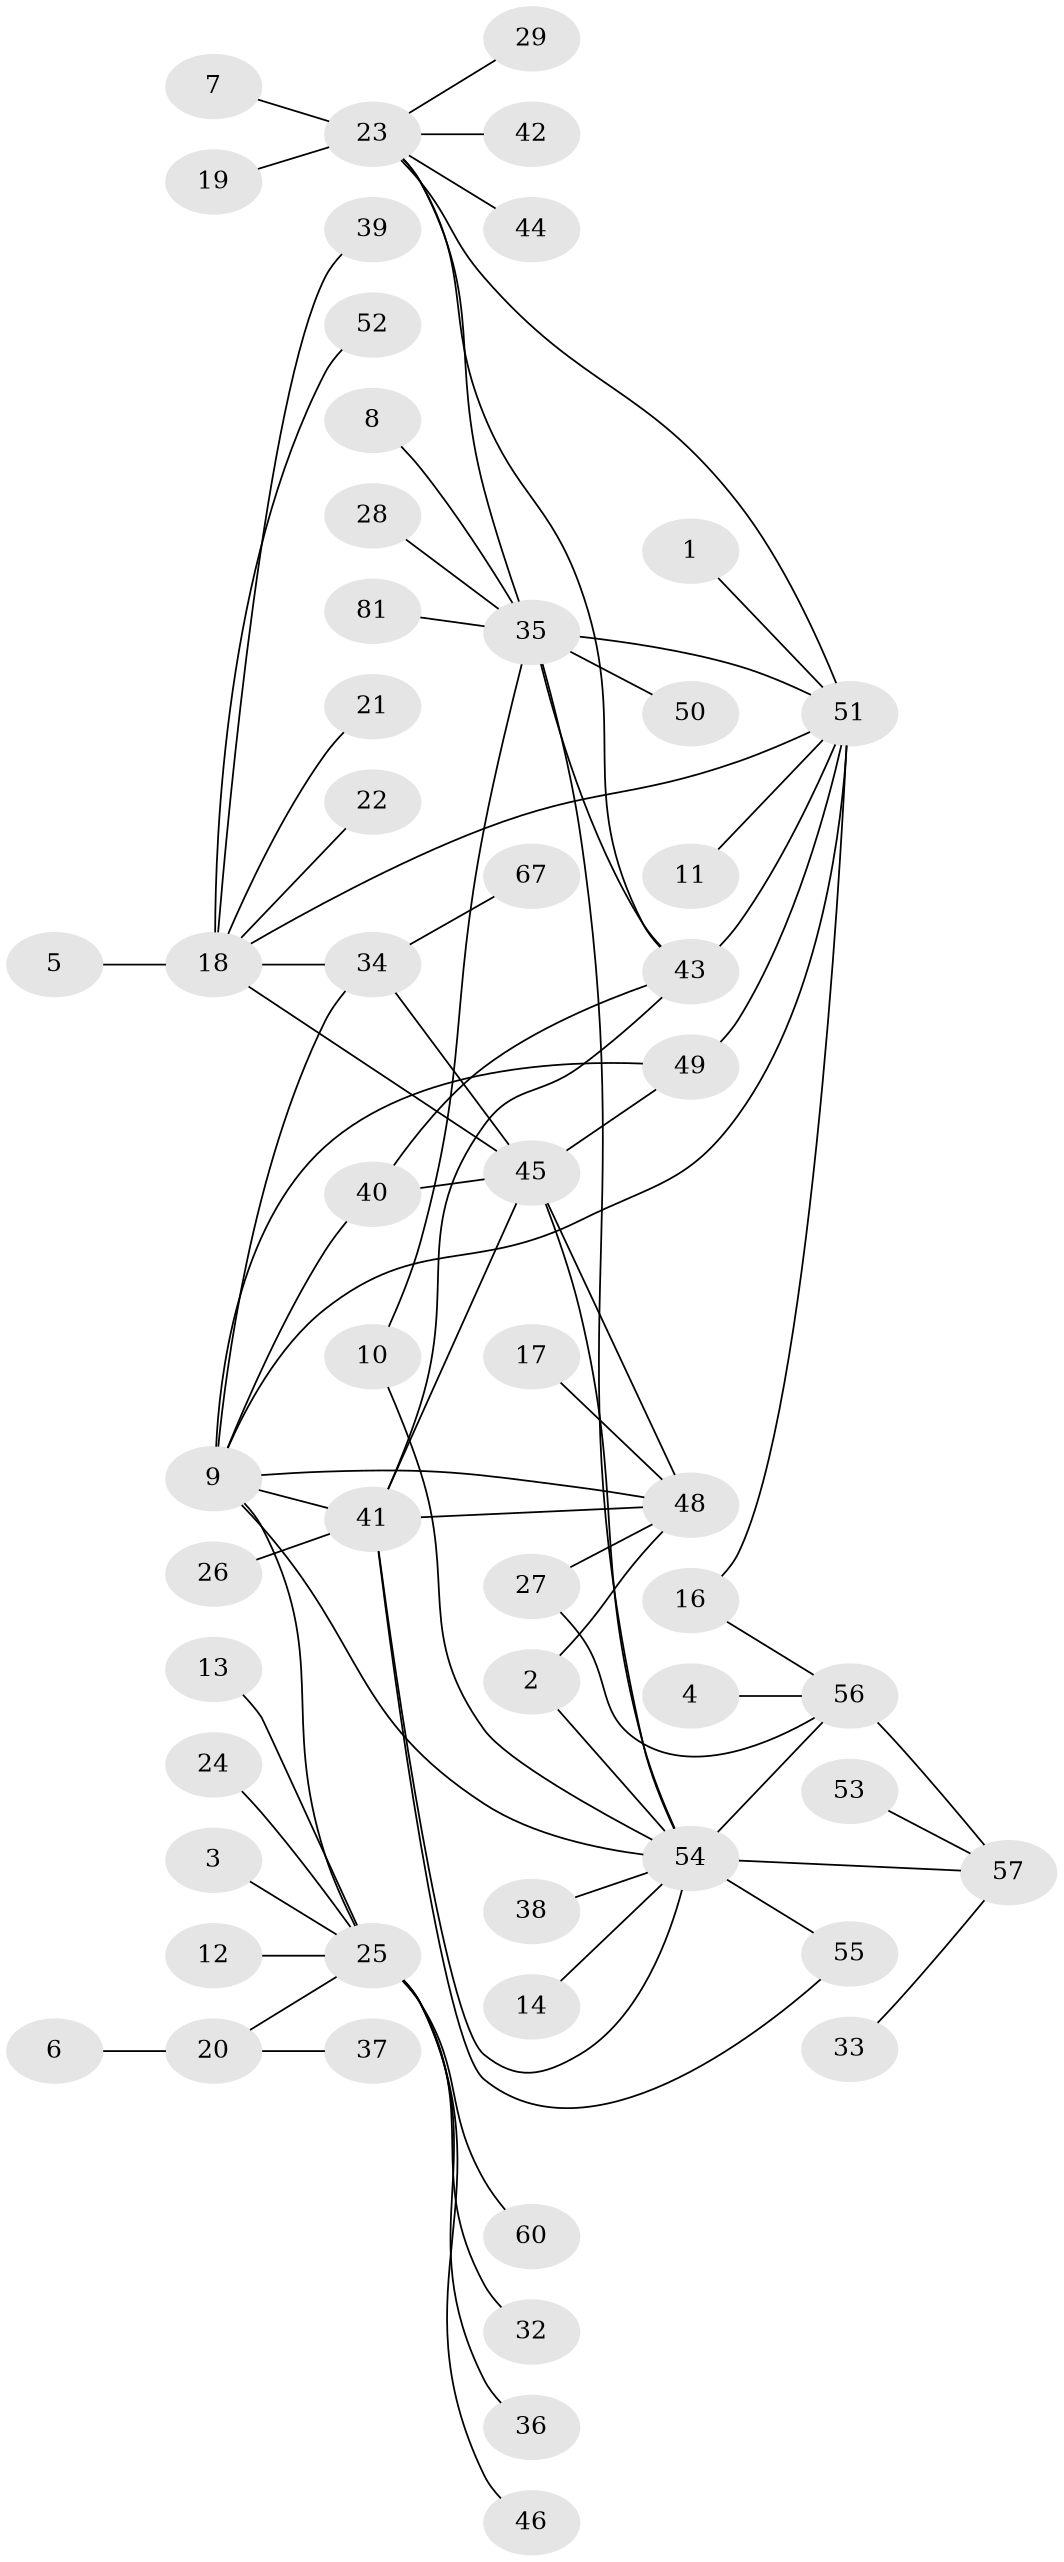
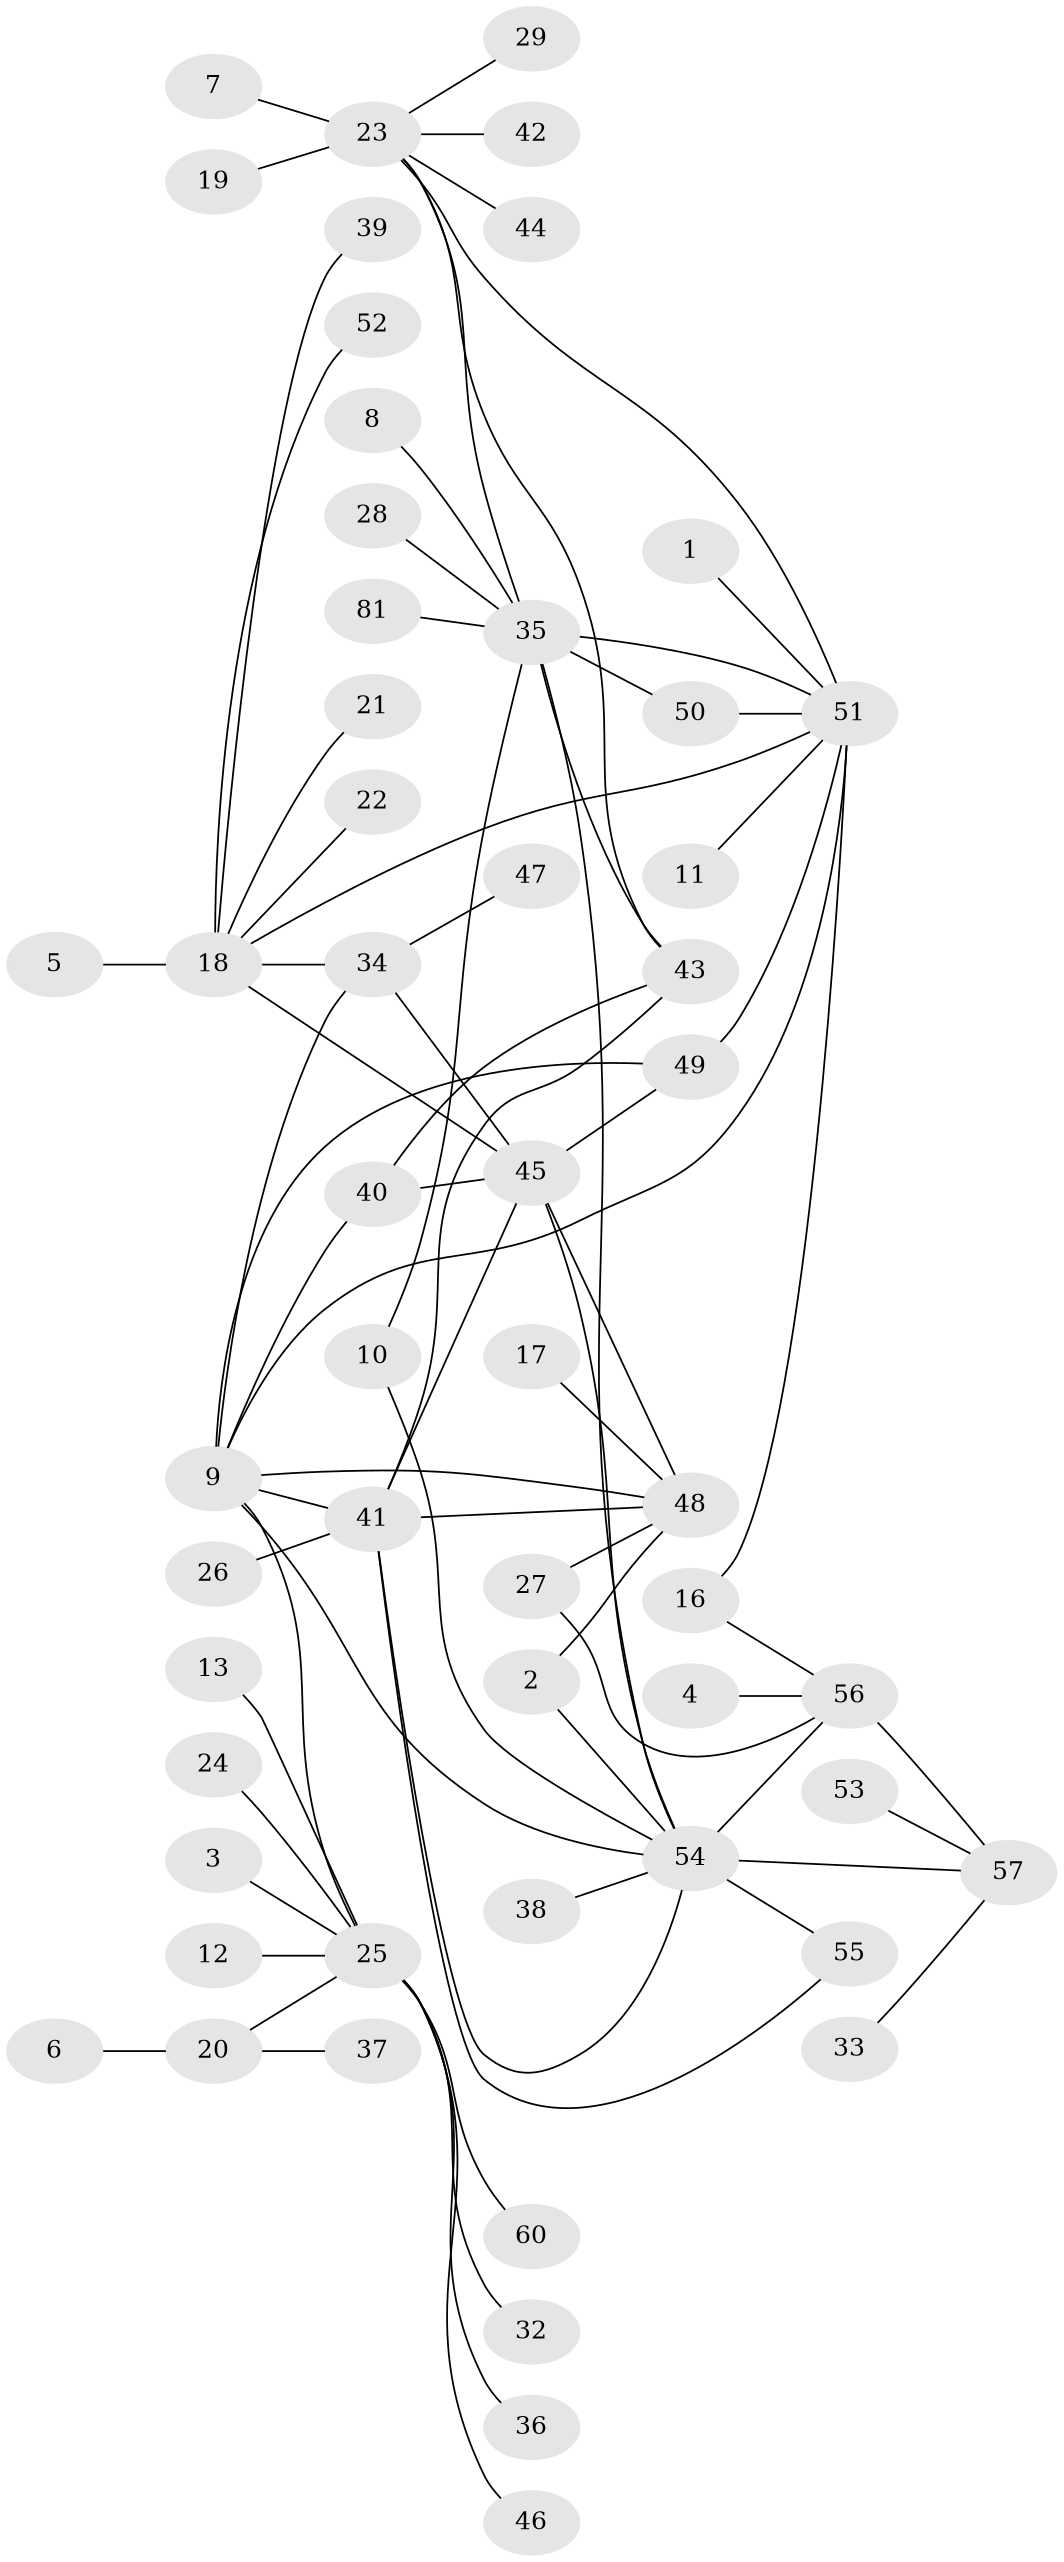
(785, 849) -> (771, 714)
(532, 876) -> (532, 876)
(532, 2007) -> none
